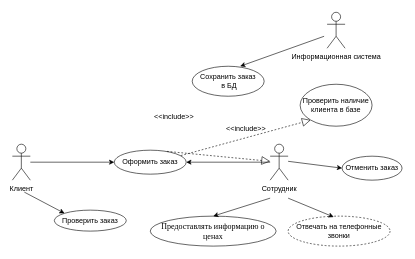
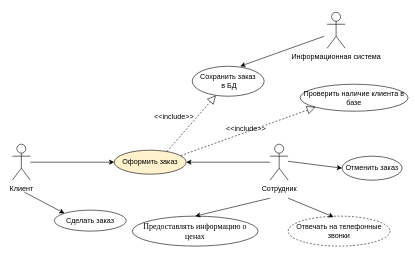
(336, 105) -> (354, 98)
(213, 156) -> (188, 127)
(150, 162) -> (150, 162)
(90, 221) -> (90, 221)
(213, 231) -> (195, 231)
